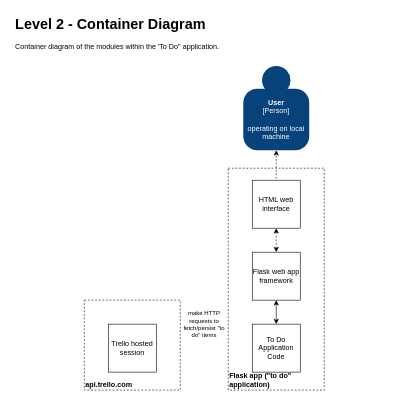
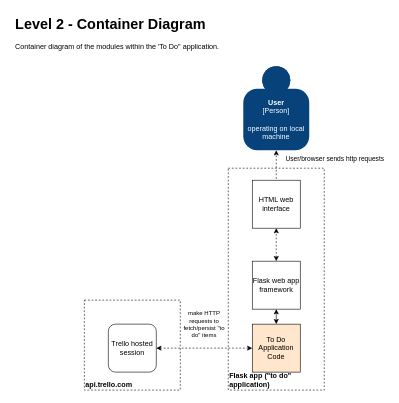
none -> (335, 159)
(276, 276) -> (276, 285)
(132, 348) -> (132, 348)
none -> (246, 348)
(276, 348) -> (276, 348)
